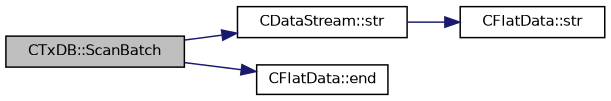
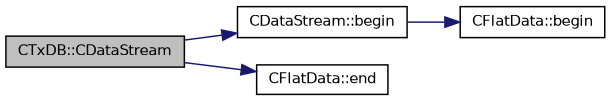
(322, 22) -> (322, 22)
(532, 22) -> (532, 22)
(95, 52) -> (95, 52)
